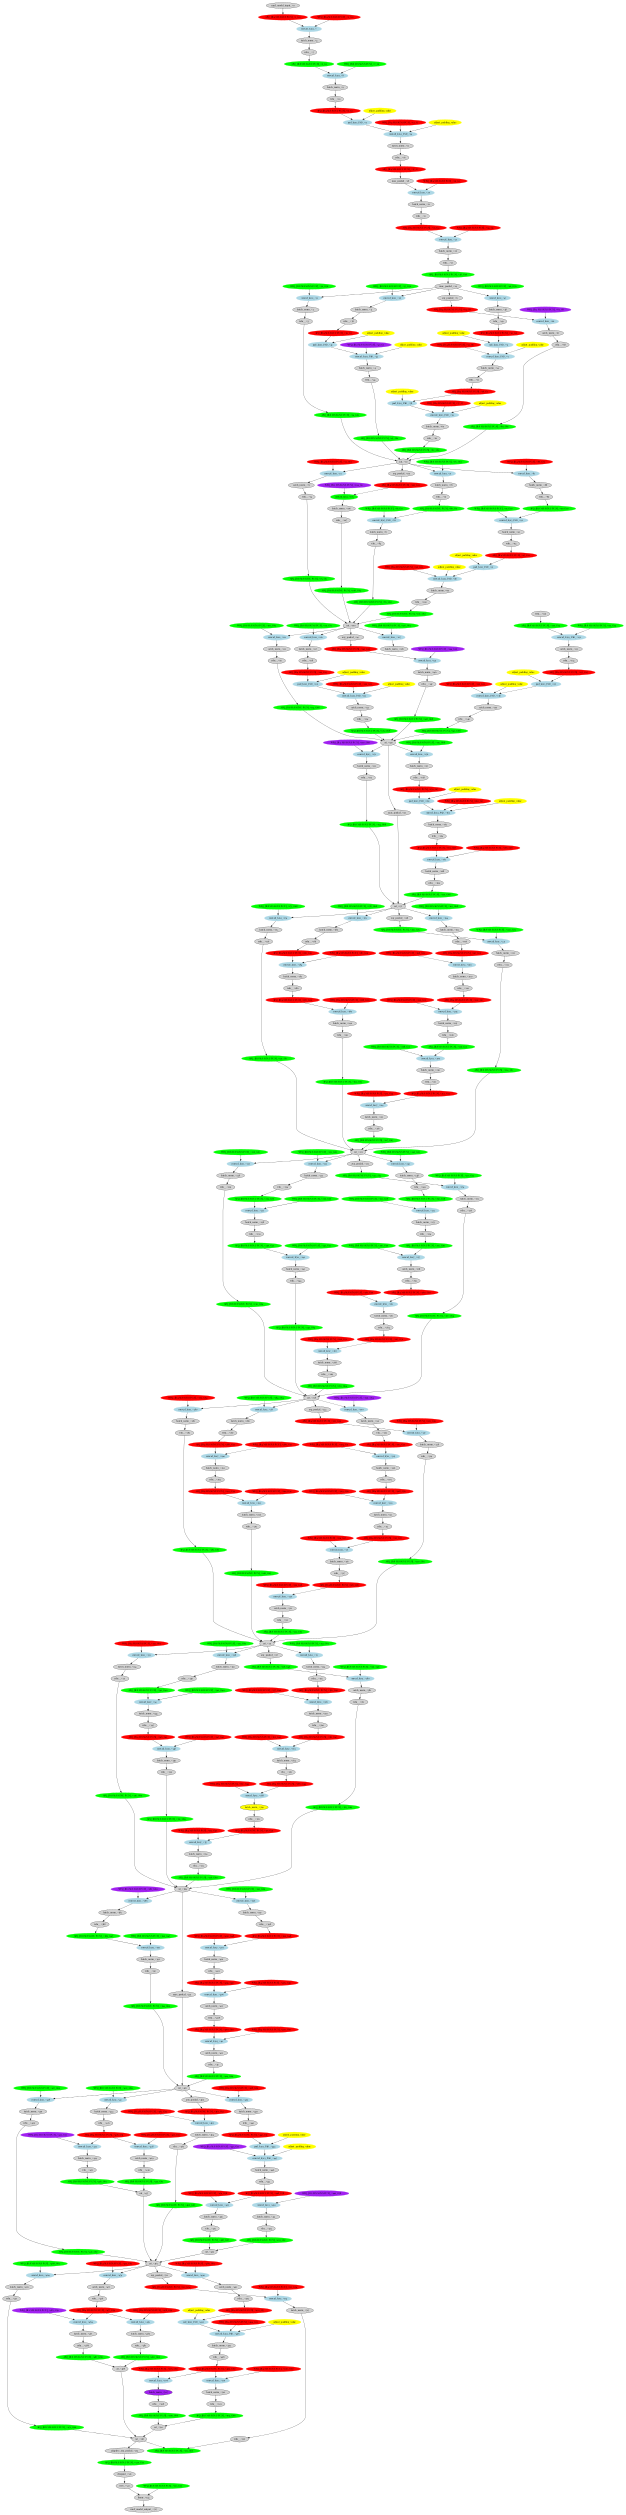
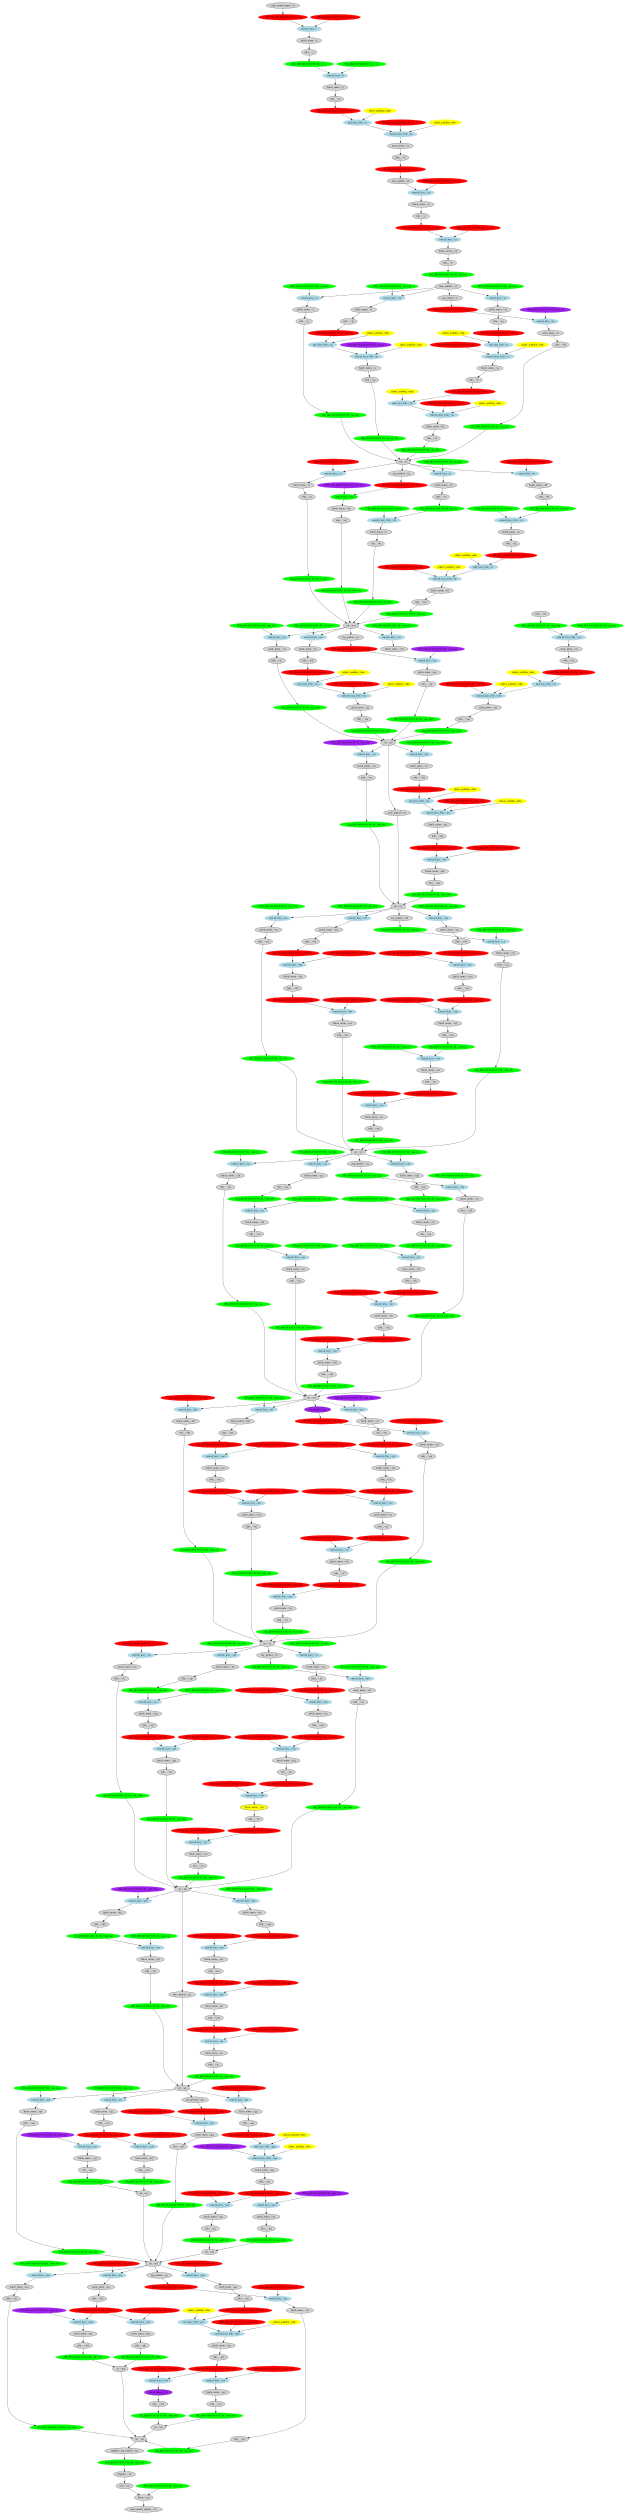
(318, 1410) -> (318, 1410)
(154, 2444) -> (157, 2445)
